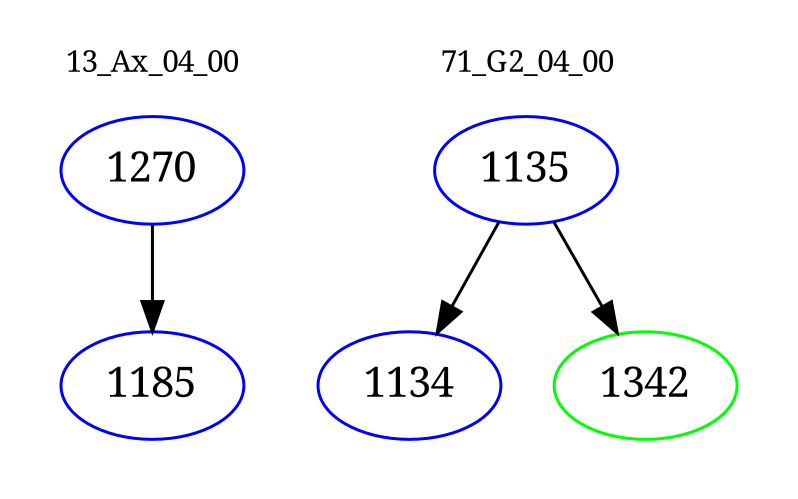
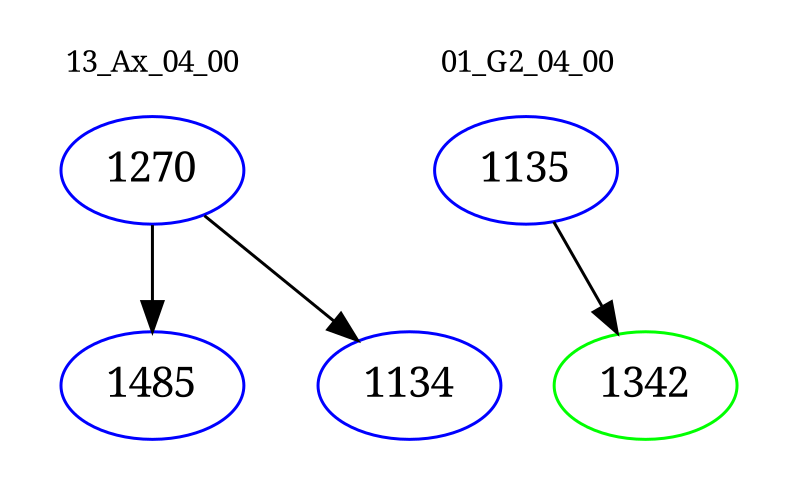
(528, 64) -> (528, 64)
(476, 264) -> (250, 253)
(152, 386) -> (152, 386)
